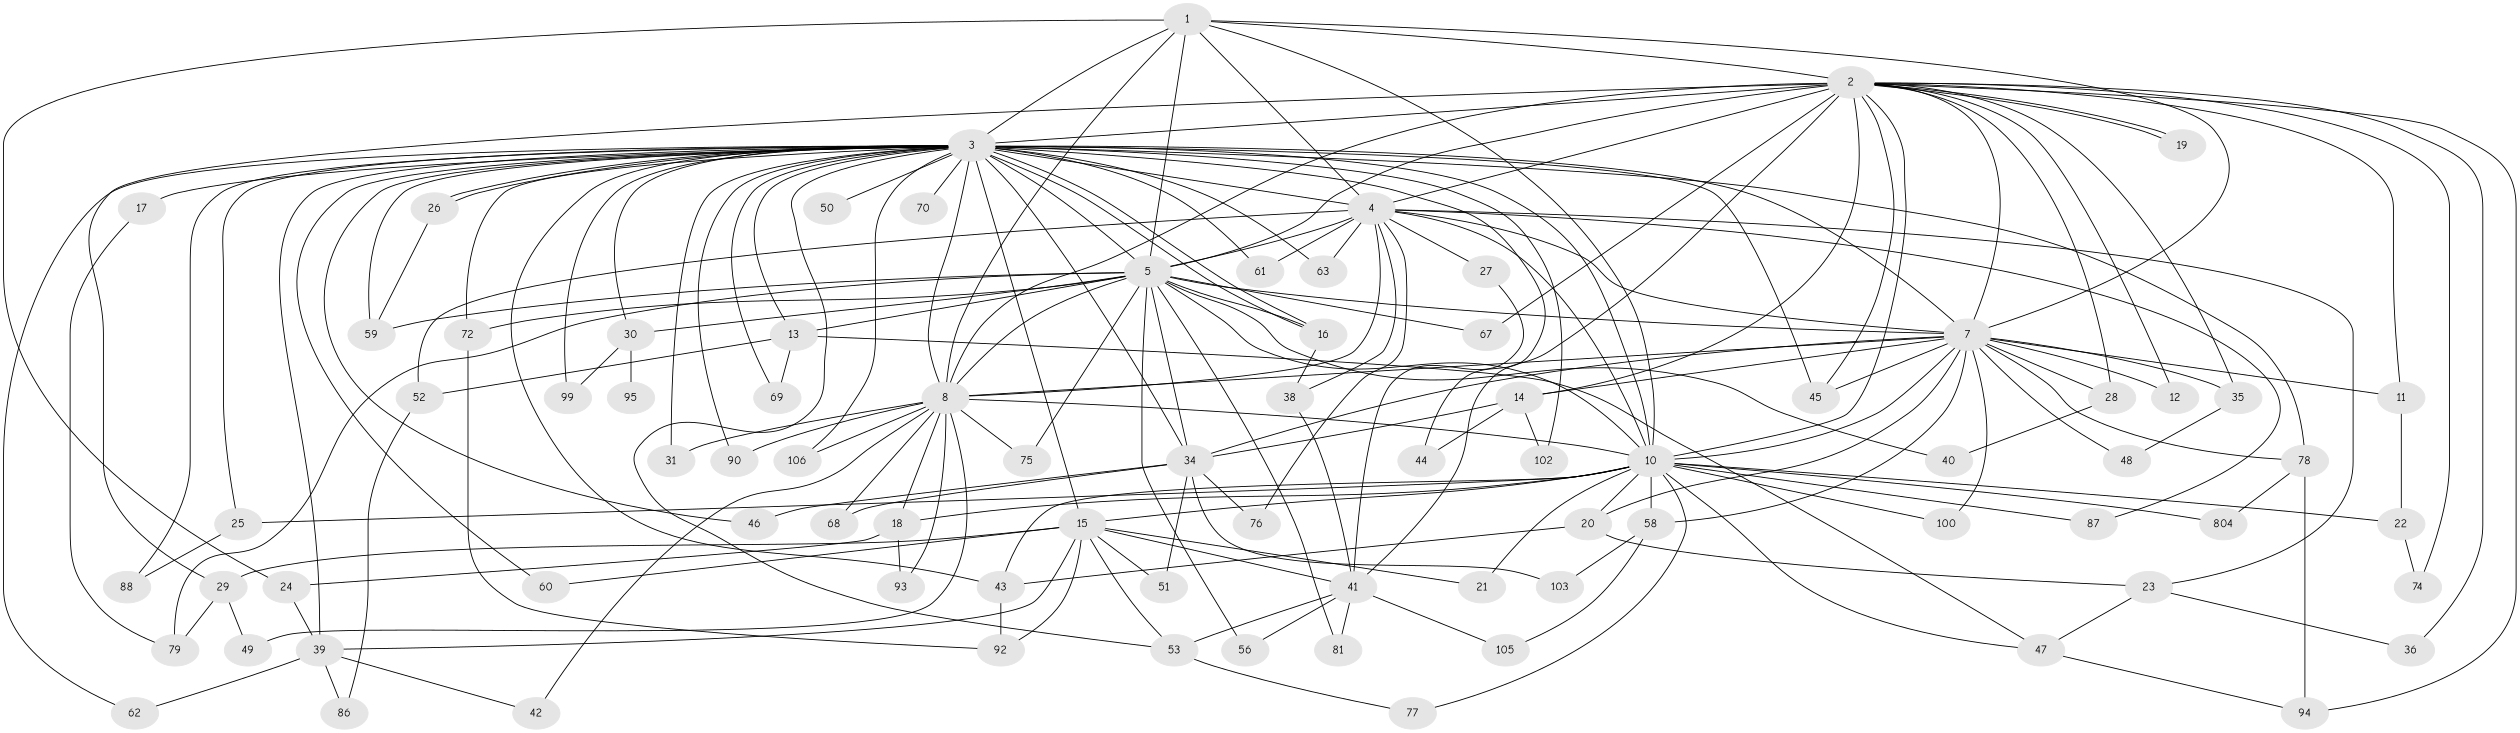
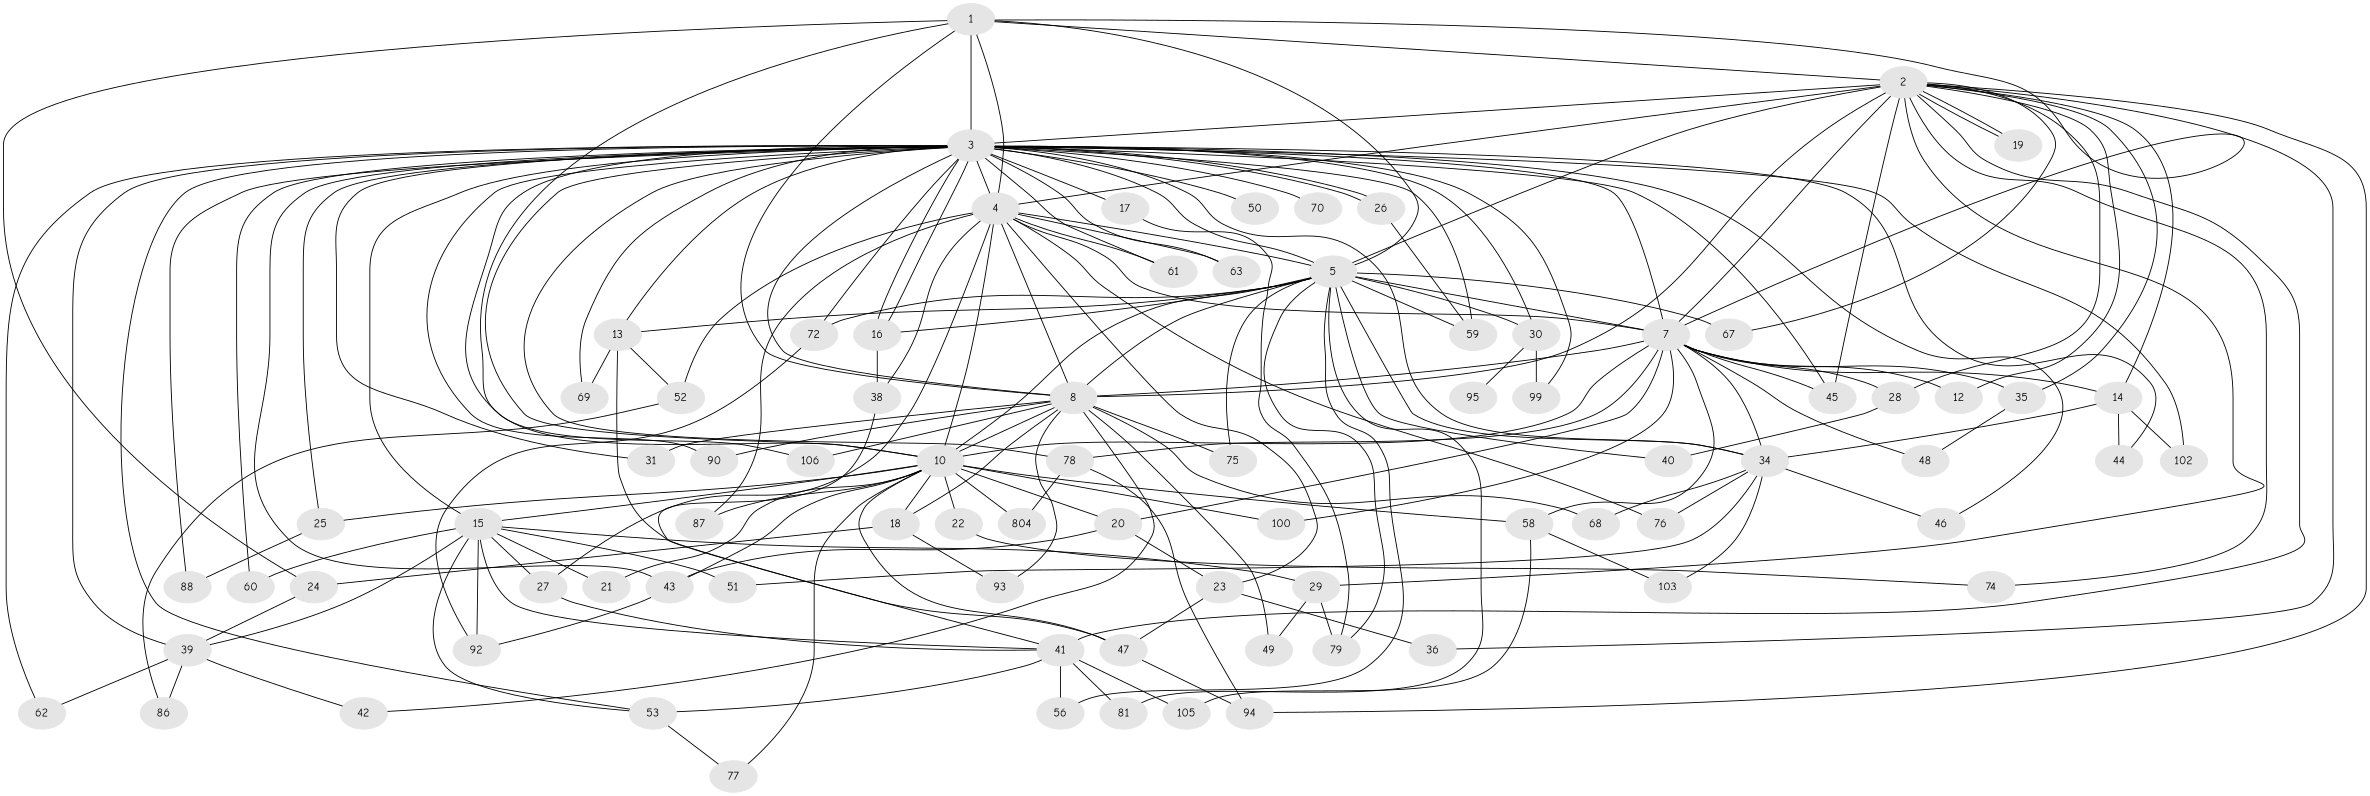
(1879, 353) -> none
(2401, 398) -> none
none -> (511, 556)
